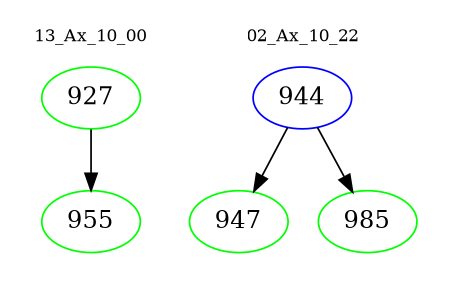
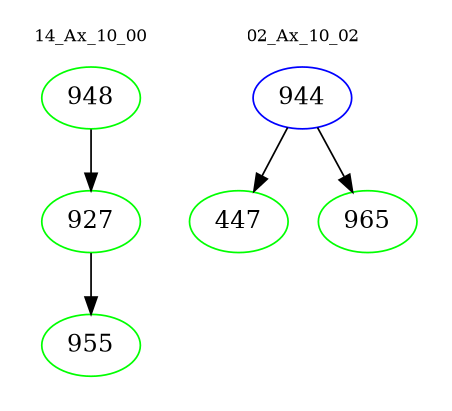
(91, 37) -> (91, 37)
(303, 37) -> (303, 37)
none -> (91, 98)
(239, 222) -> (239, 222)
(368, 222) -> (368, 222)
